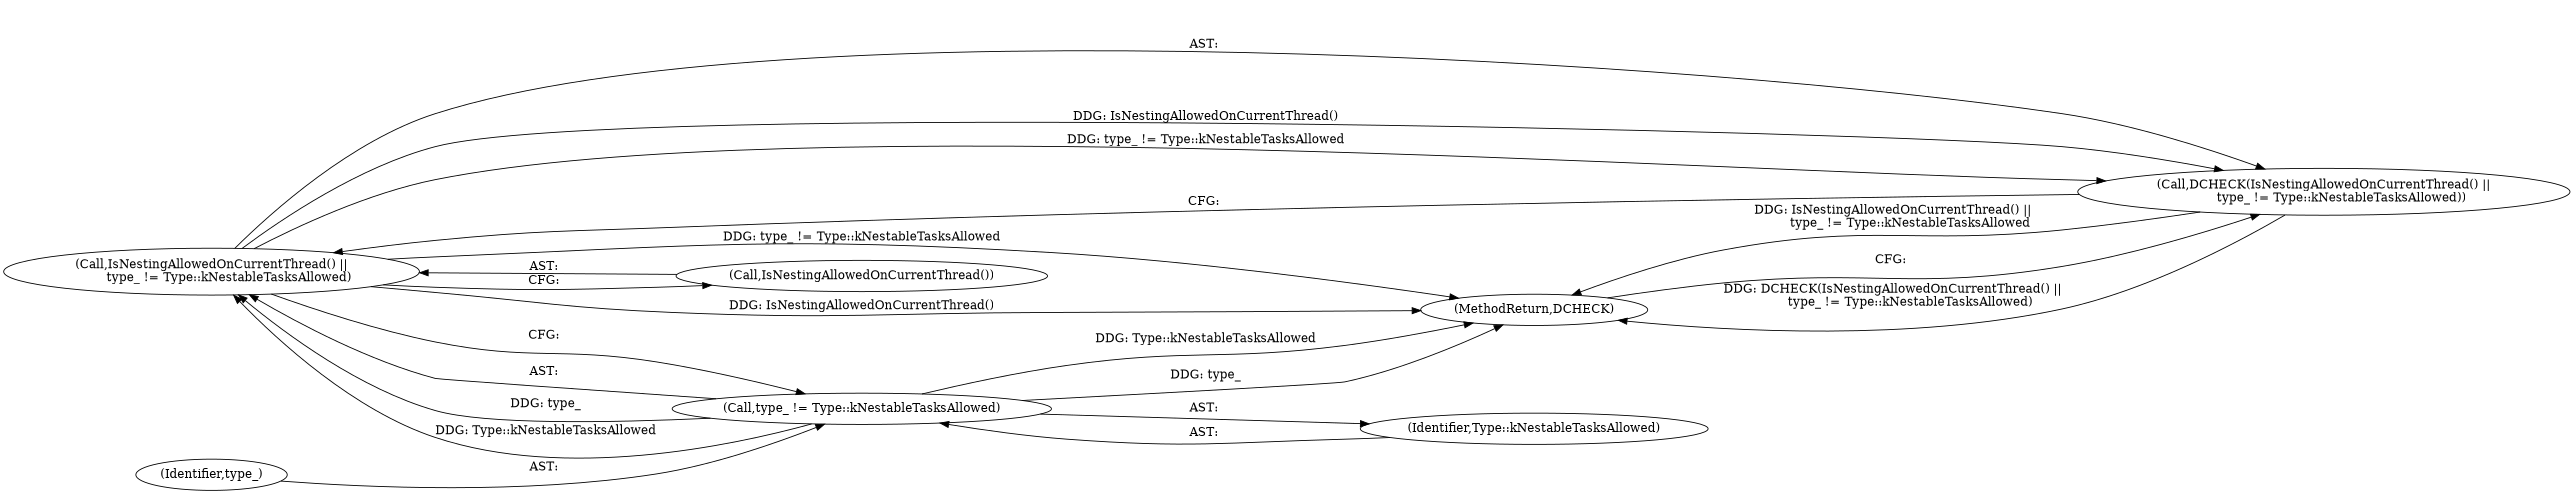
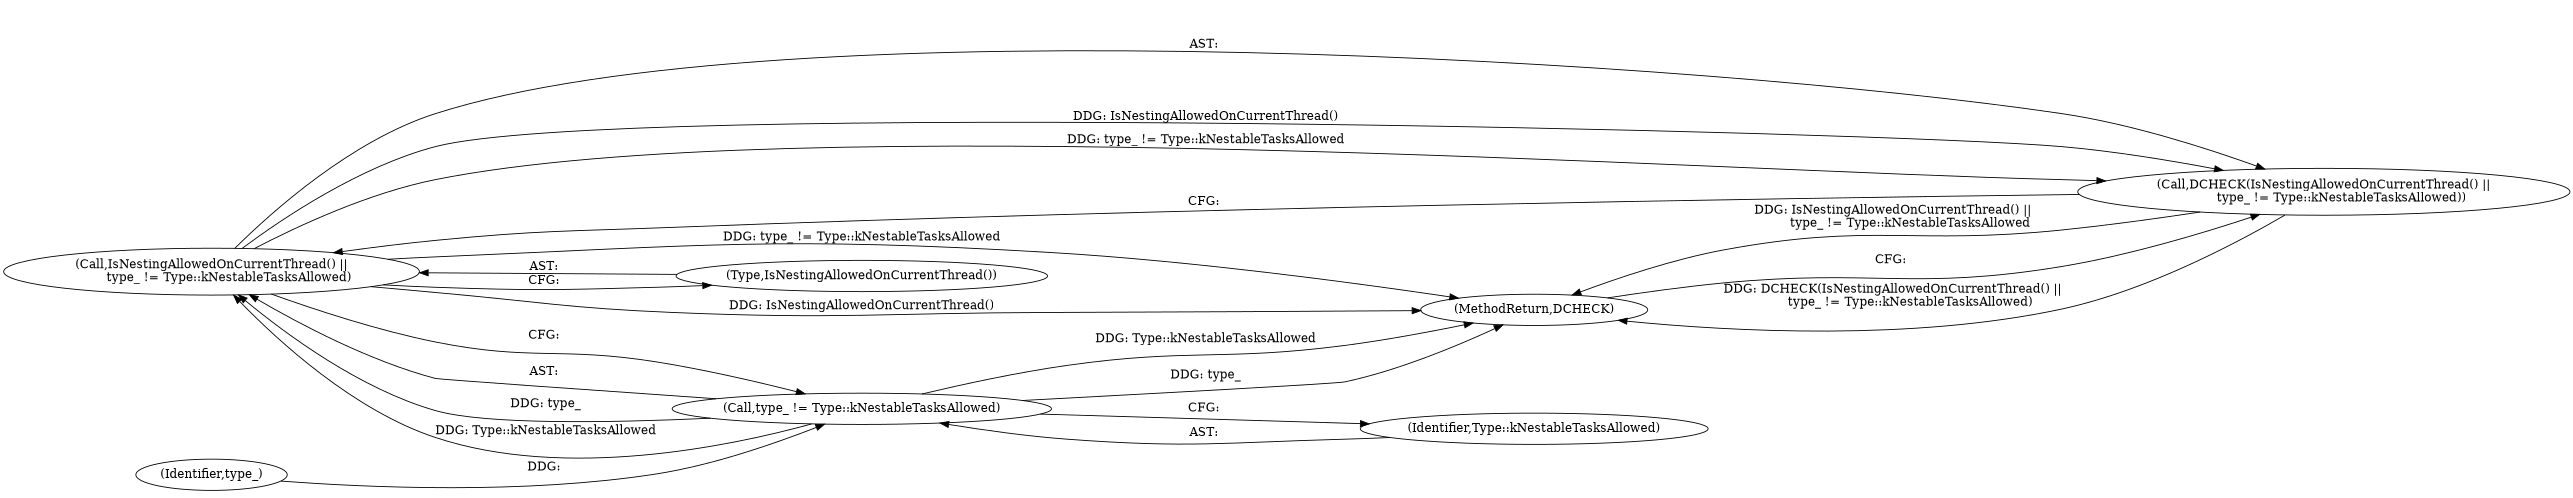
(862, 276) -> (862, 276)
(1206, 408) -> (1206, 408)
(546, 467) -> (546, 467)
